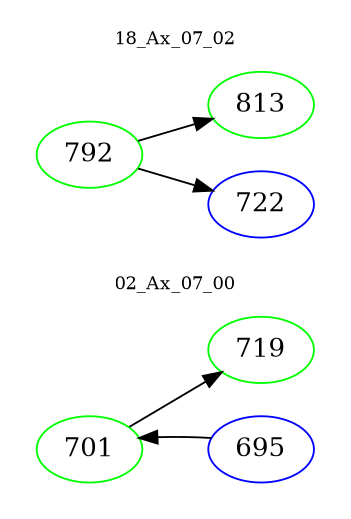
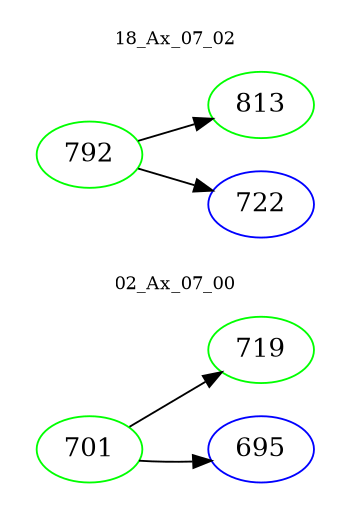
(185, 437) -> (166, 462)
